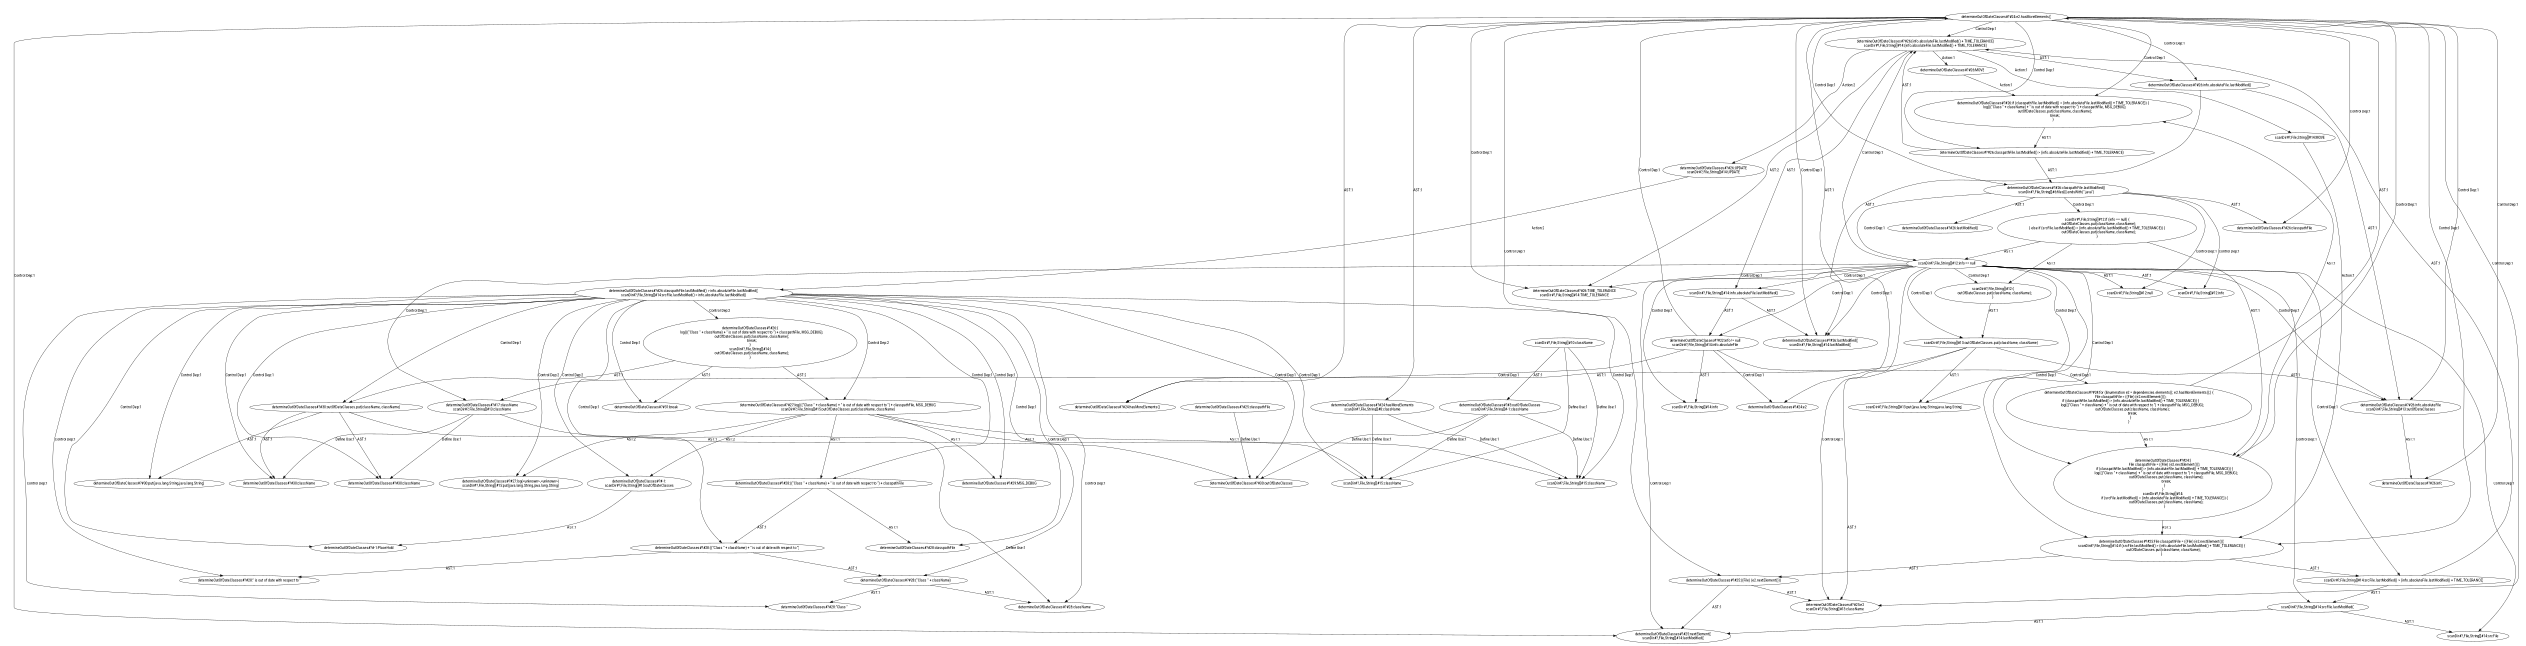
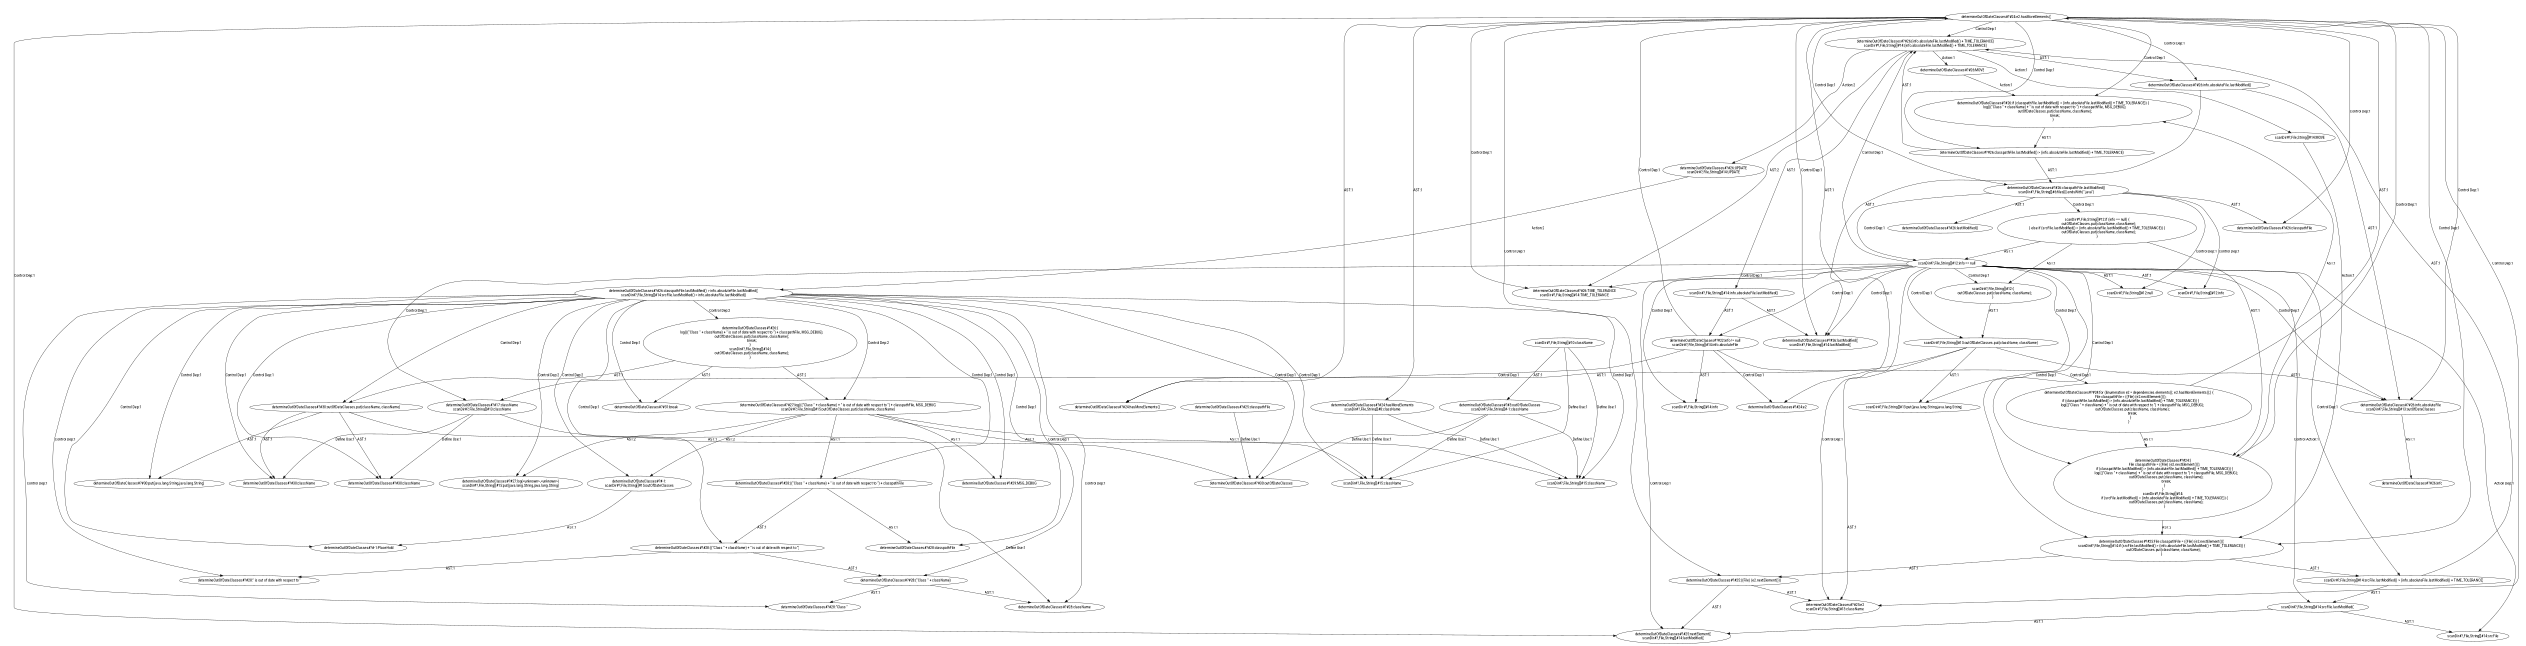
(2497, 59) -> none
(1841, 274) -> none
(2307, 440) -> (2307, 440)
(2504, 484) -> (2504, 484)
